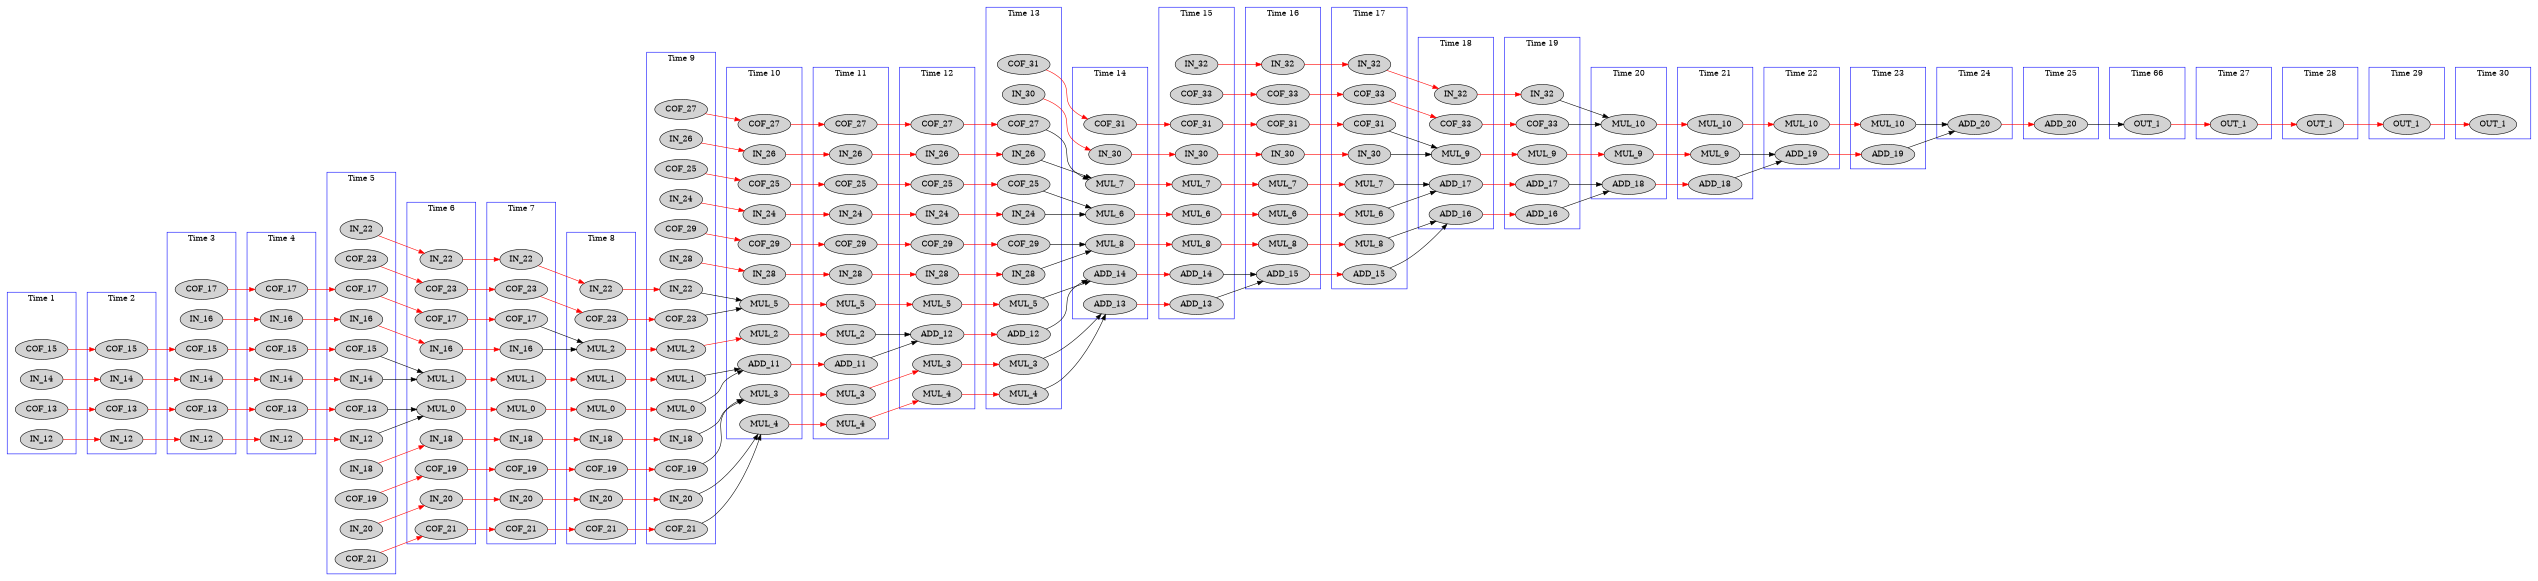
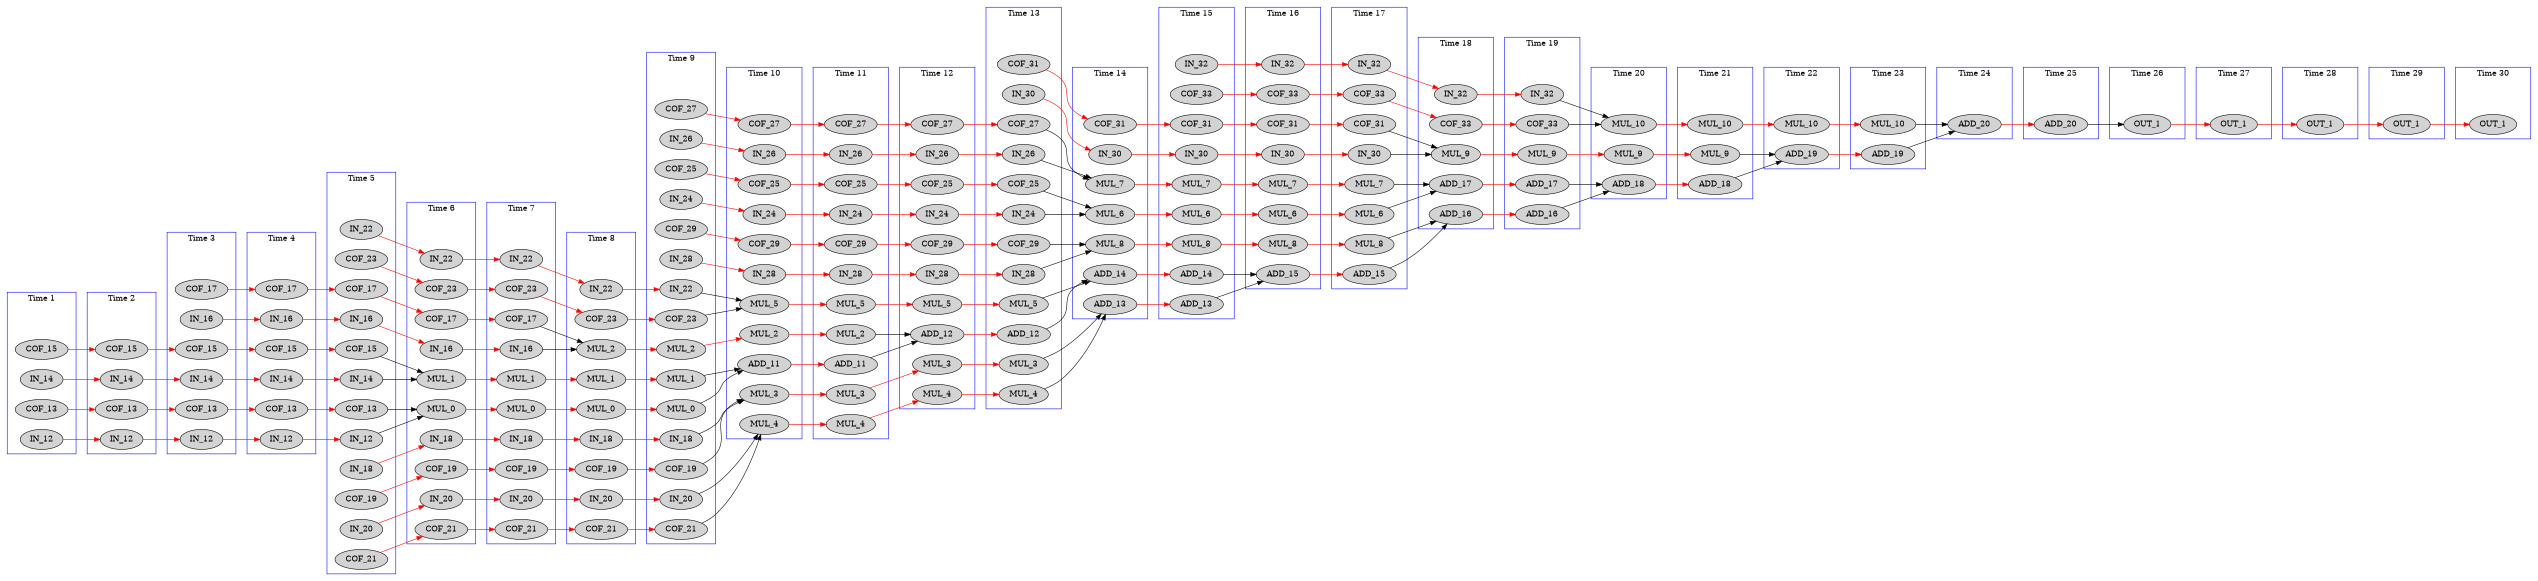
(2147, 74) -> (2147, 74)
